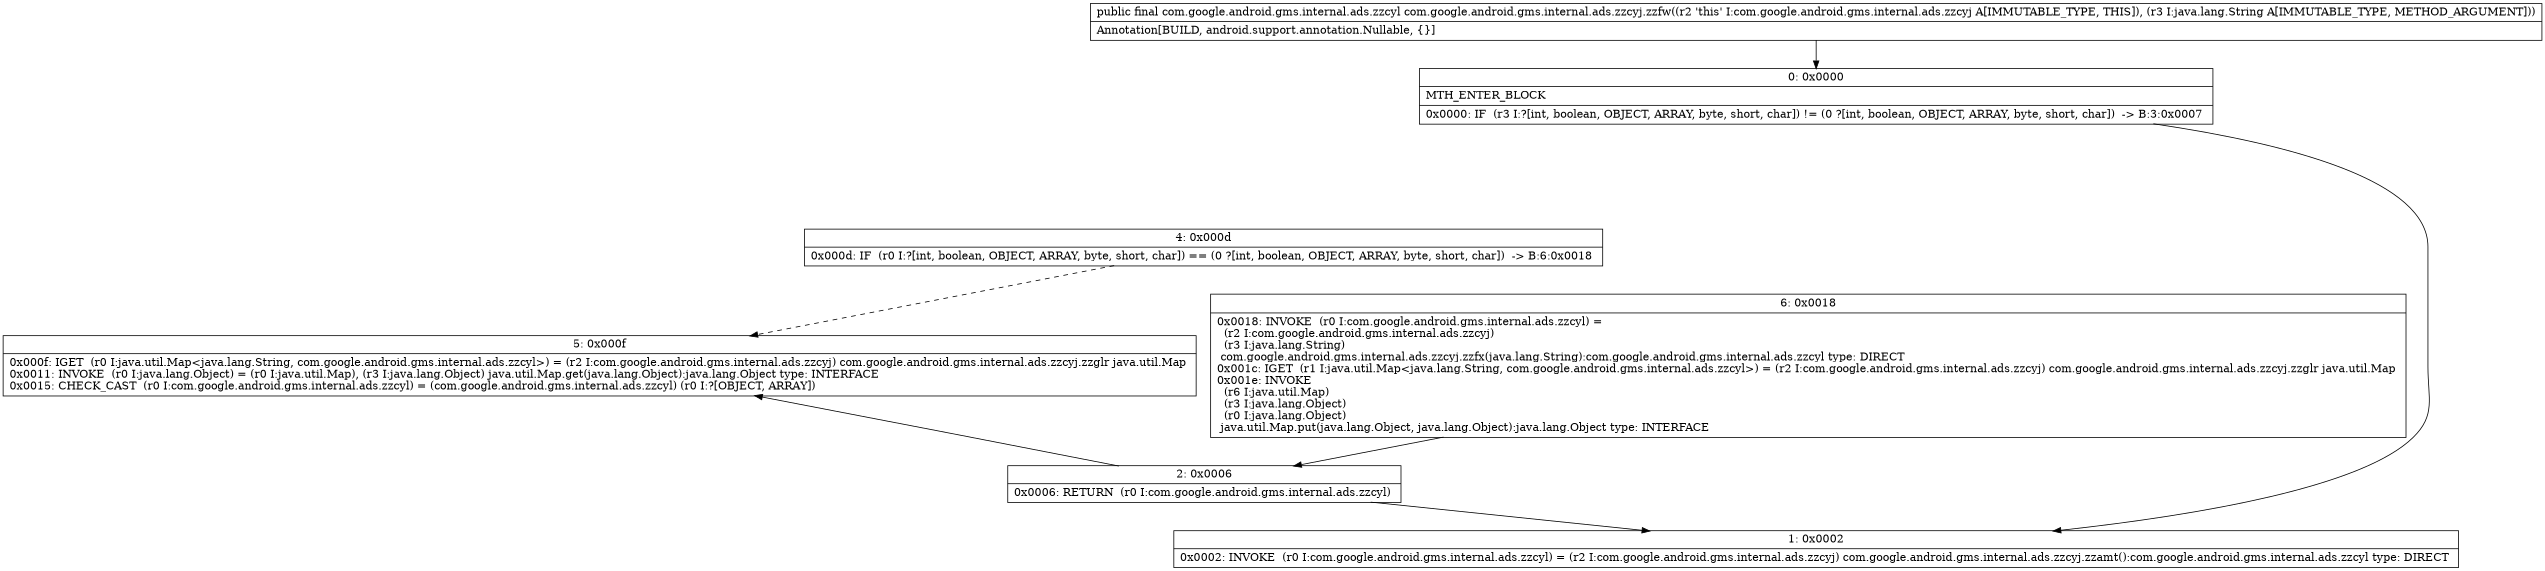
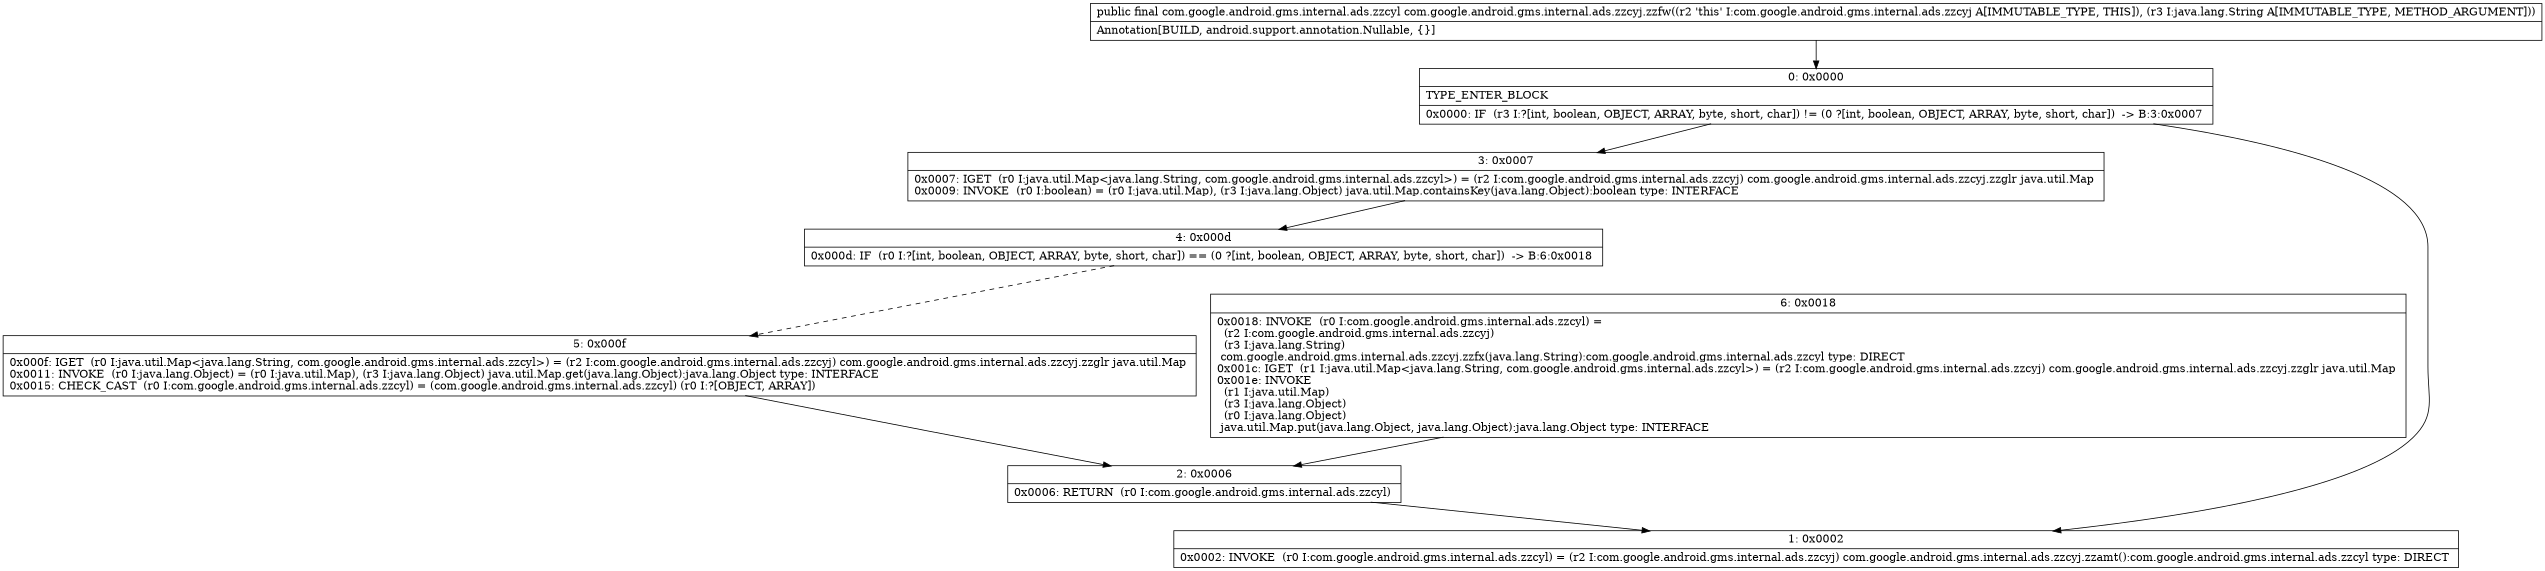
(1486, 96) -> (1487, 96)
none -> (1506, 177)
(1273, 392) -> (1273, 392)
(941, 431) -> (924, 430)
